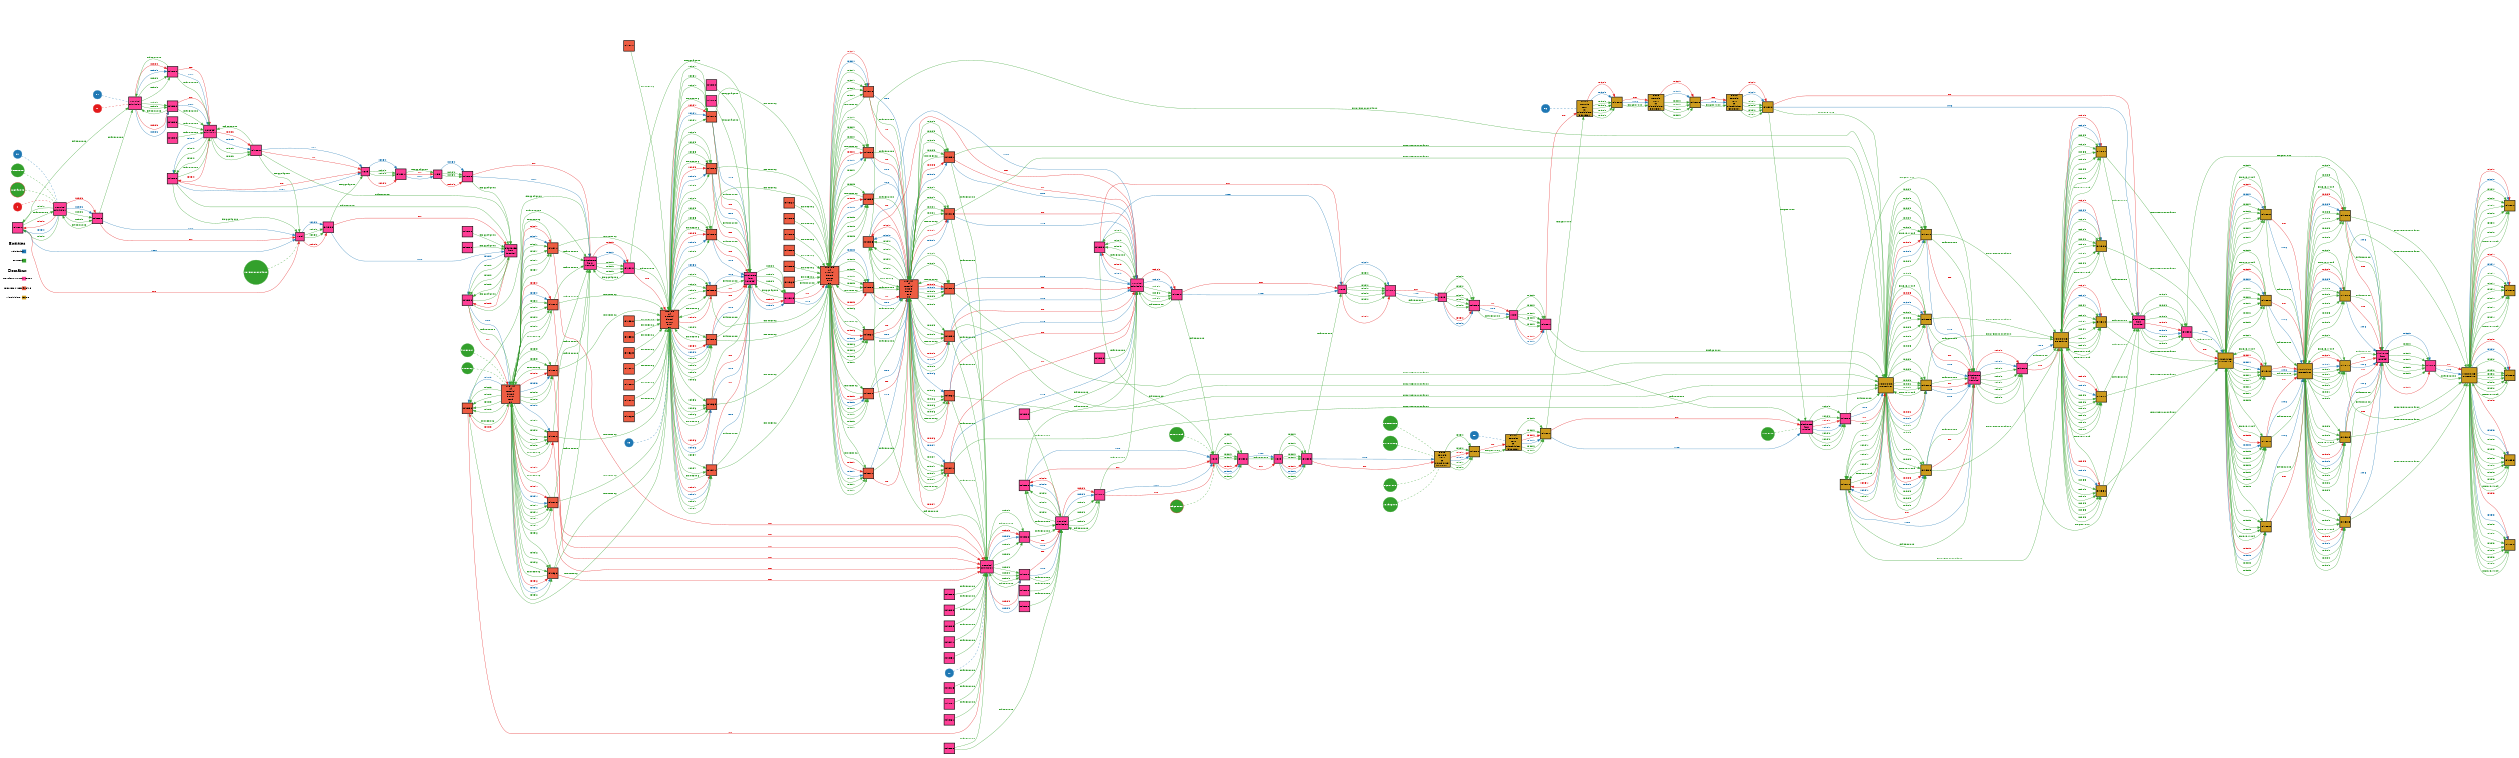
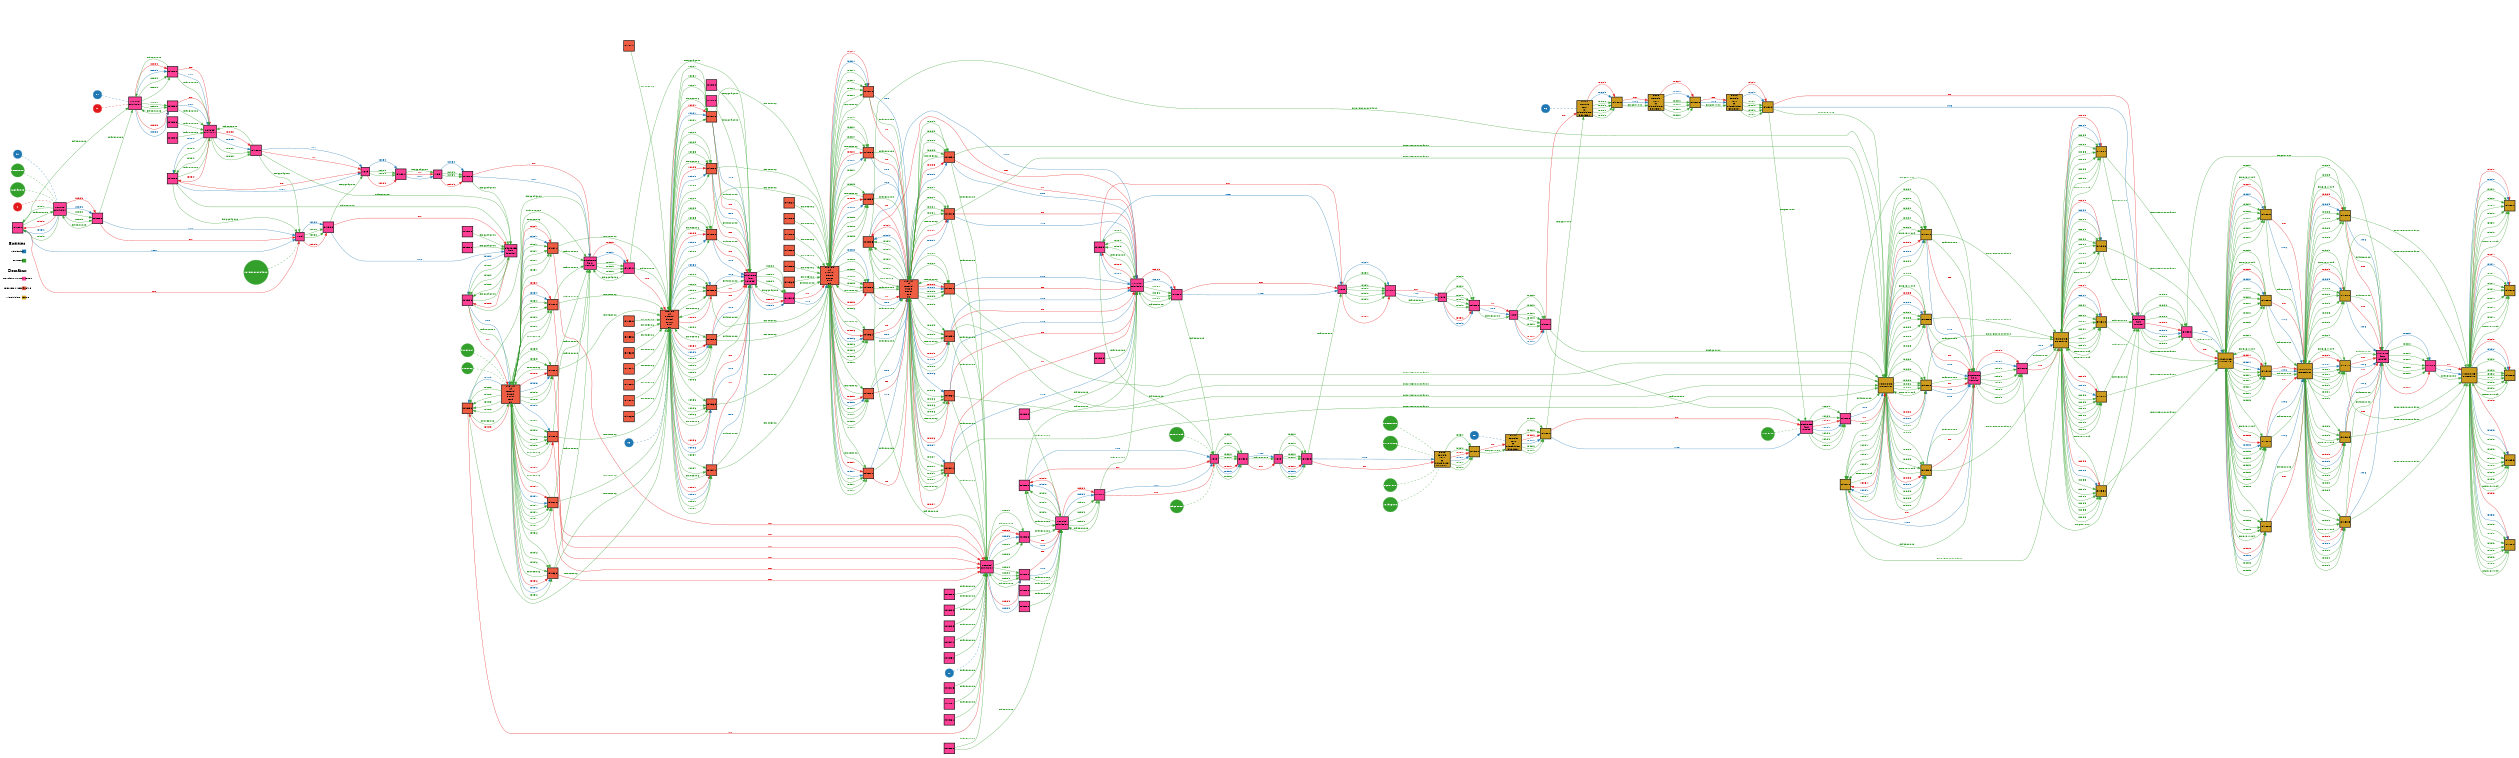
(18, 190) -> (18, 190)
(1177, 506) -> (1177, 506)
